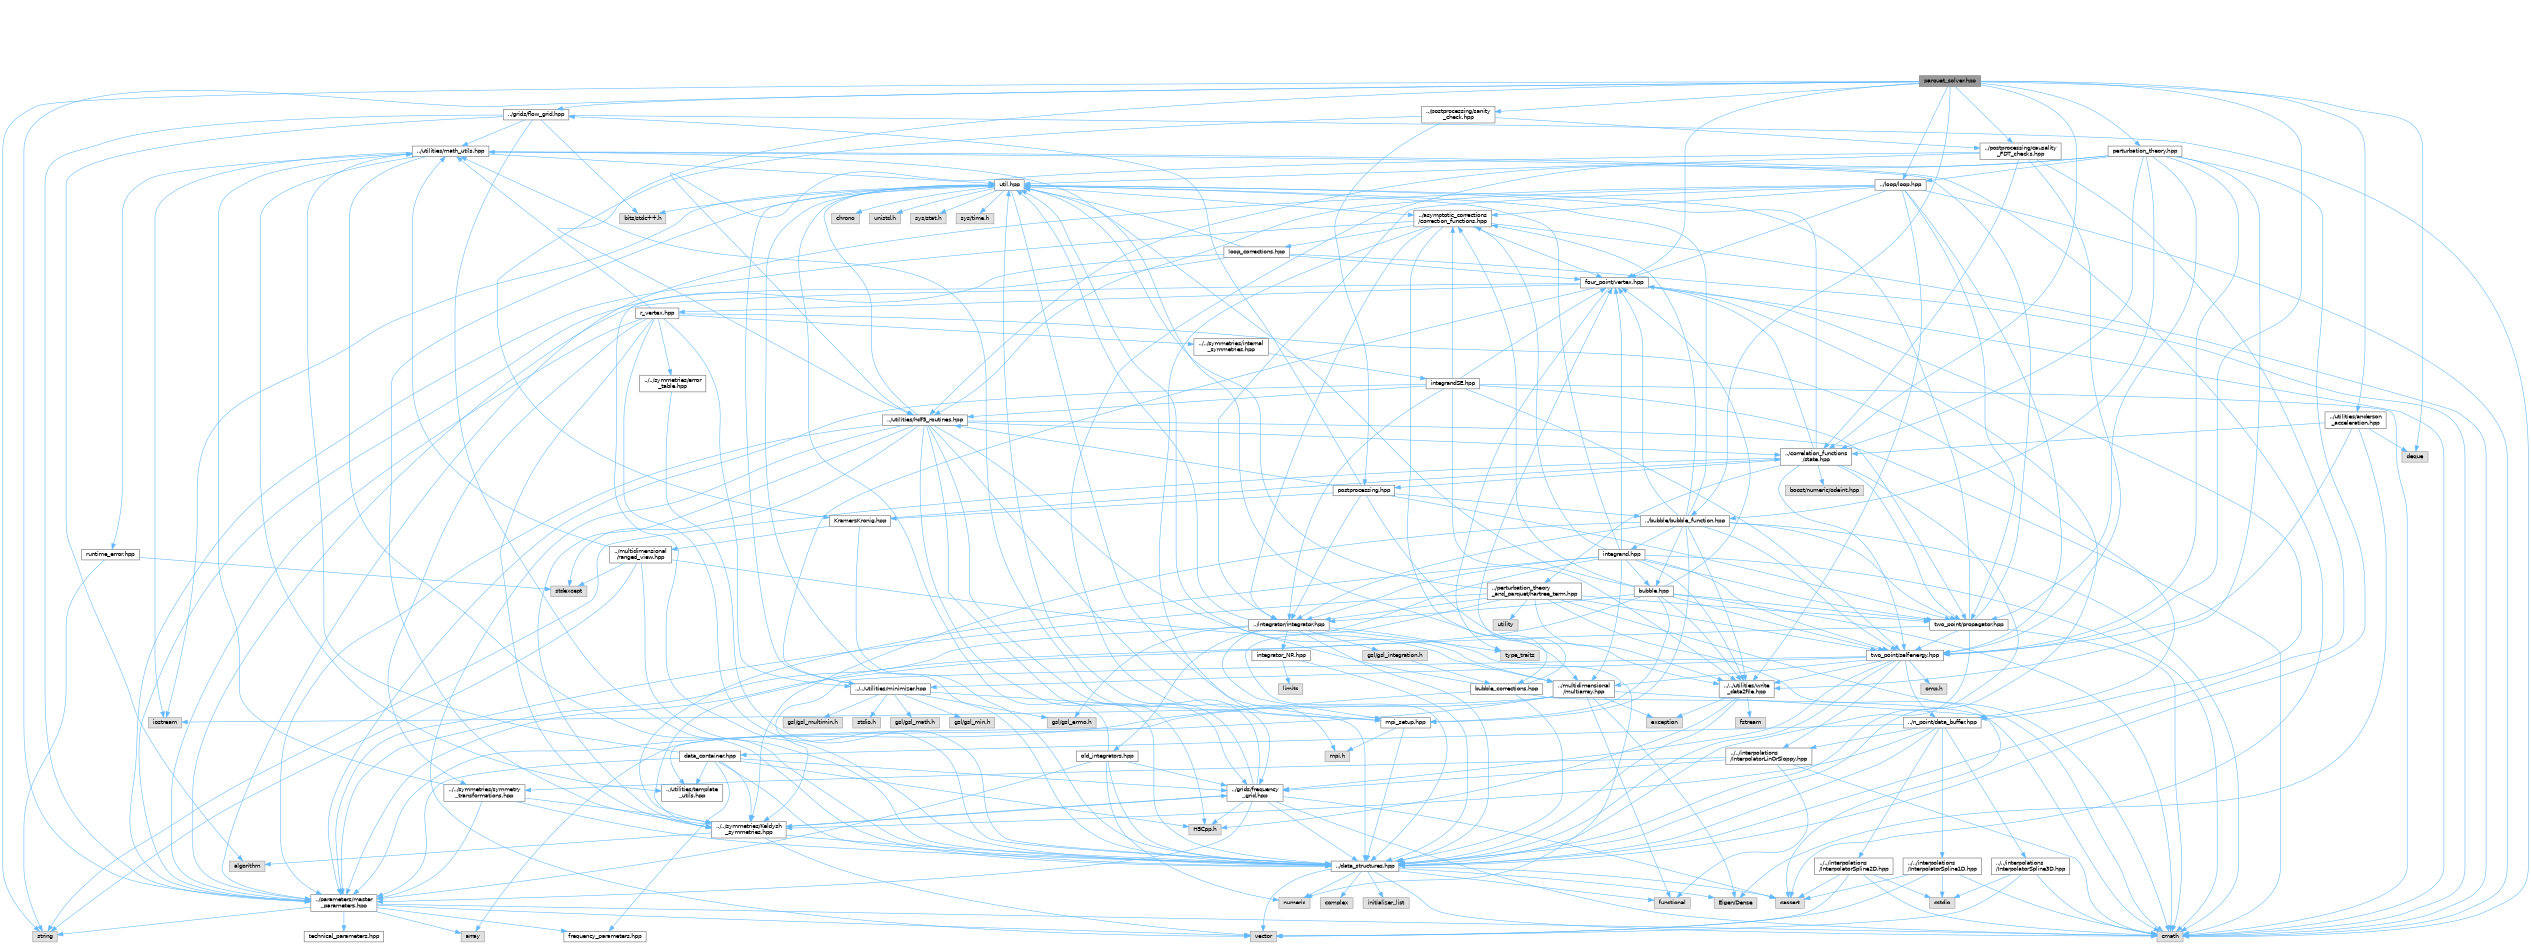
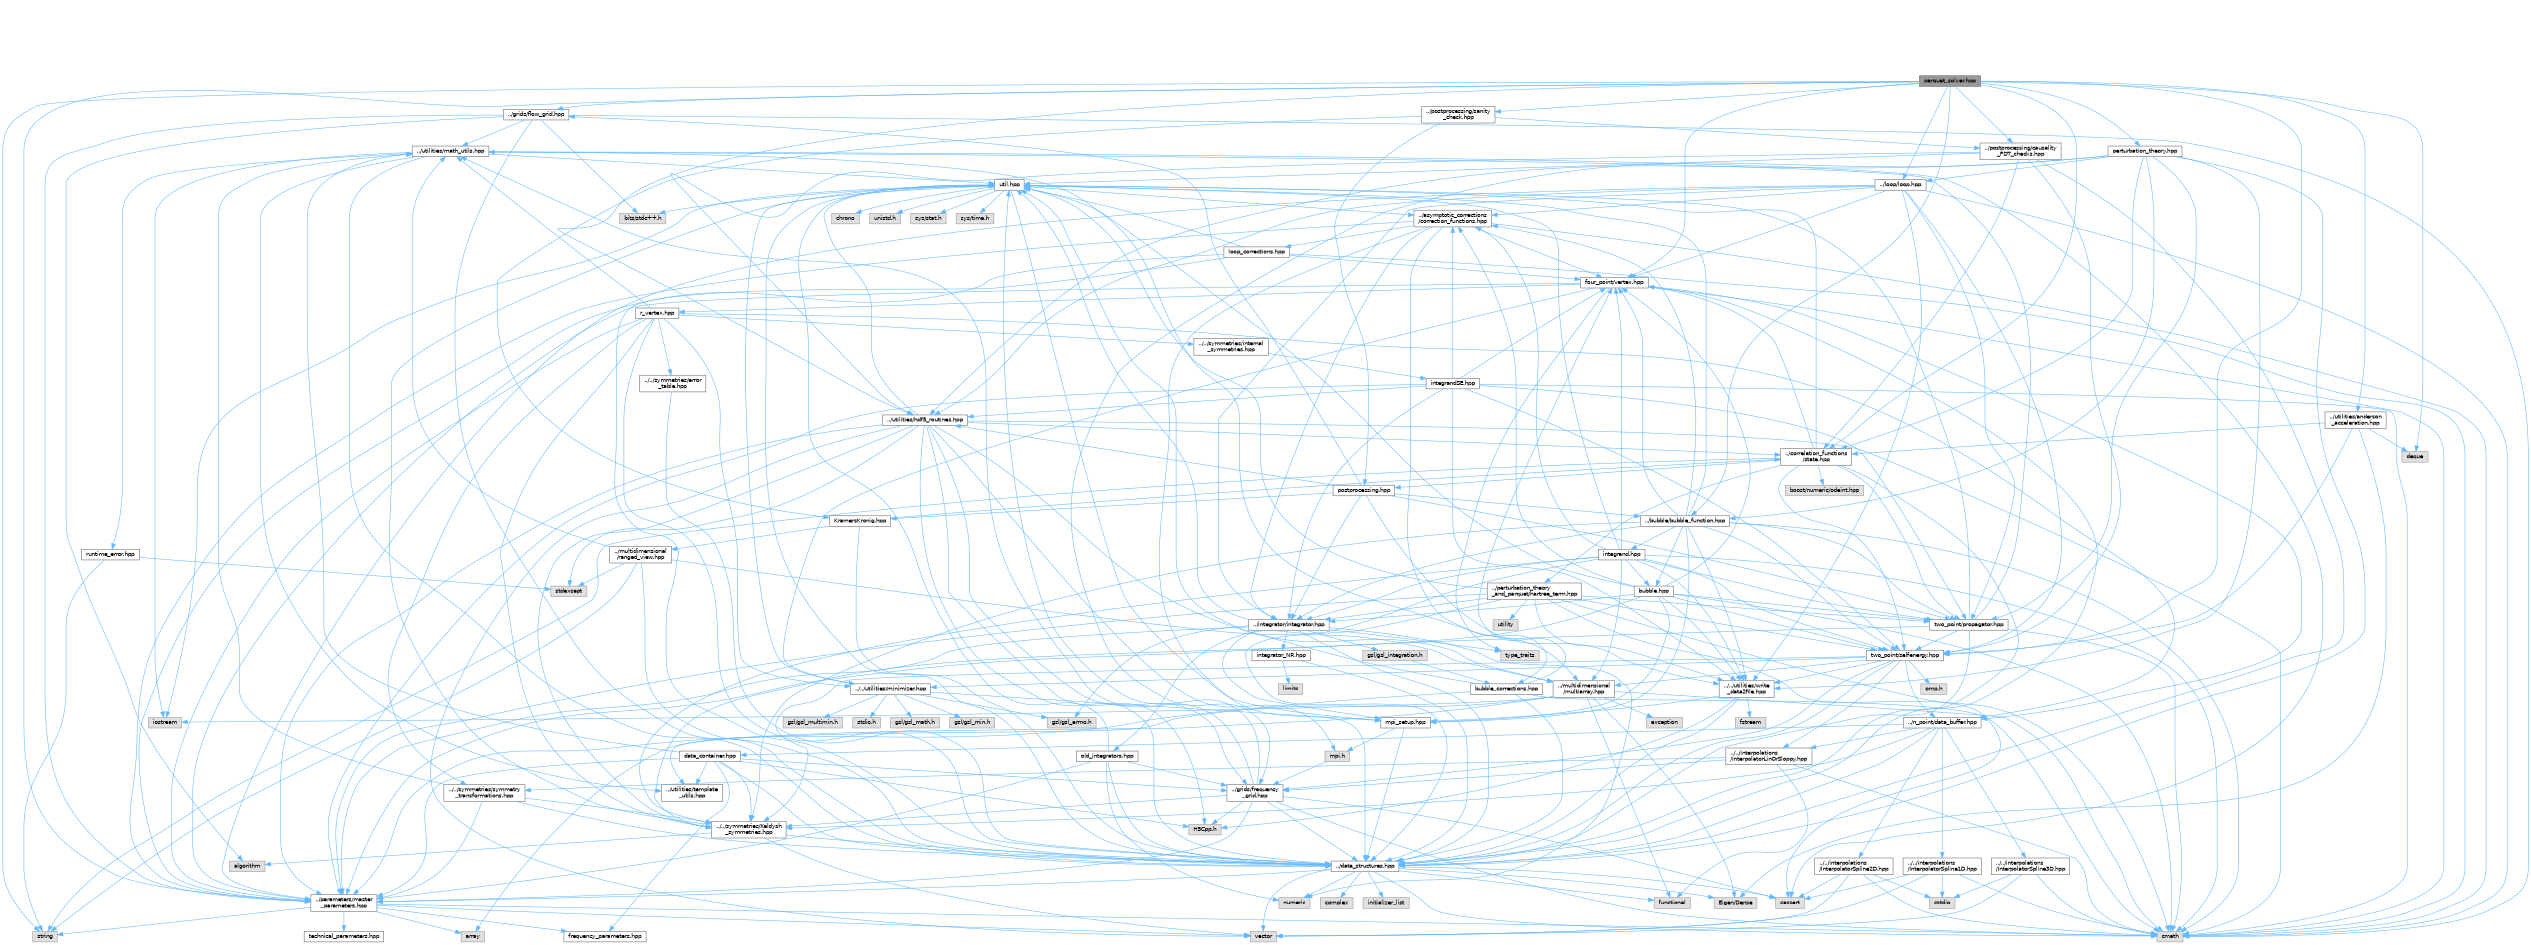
(2196, 466) -> none
(1704, 706) -> (1620, 708)
(1004, 811) -> (1302, 772)
none -> (857, 890)
